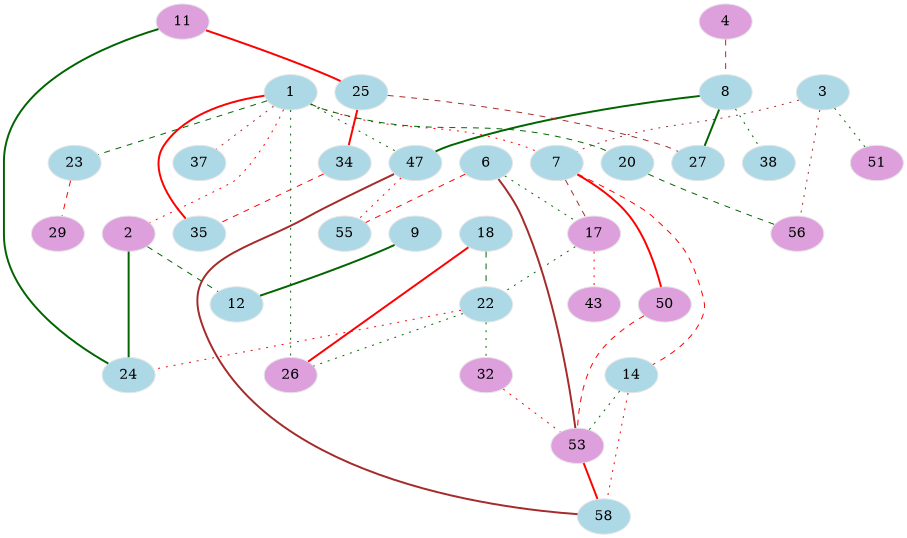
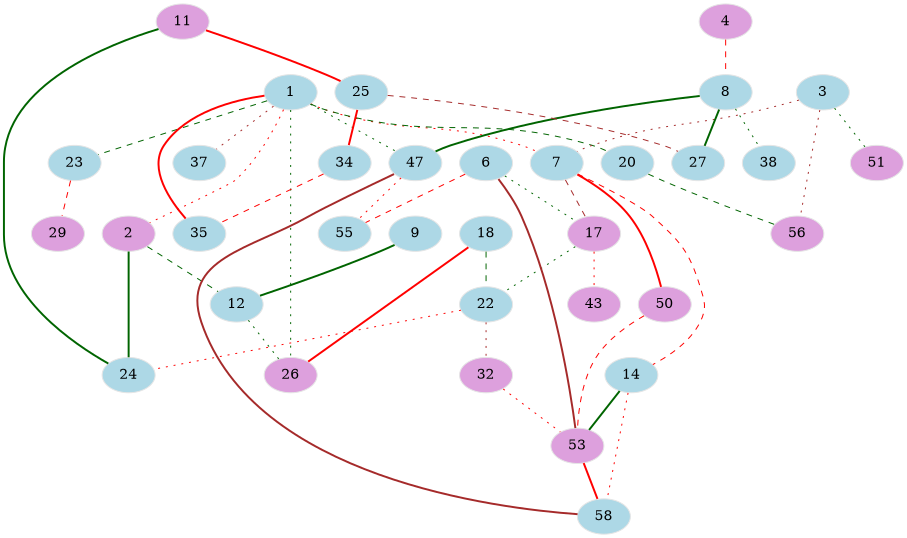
(388, 340) -> (264, 340)
(486, 340) -> (486, 340)
(604, 410) -> (604, 410)
